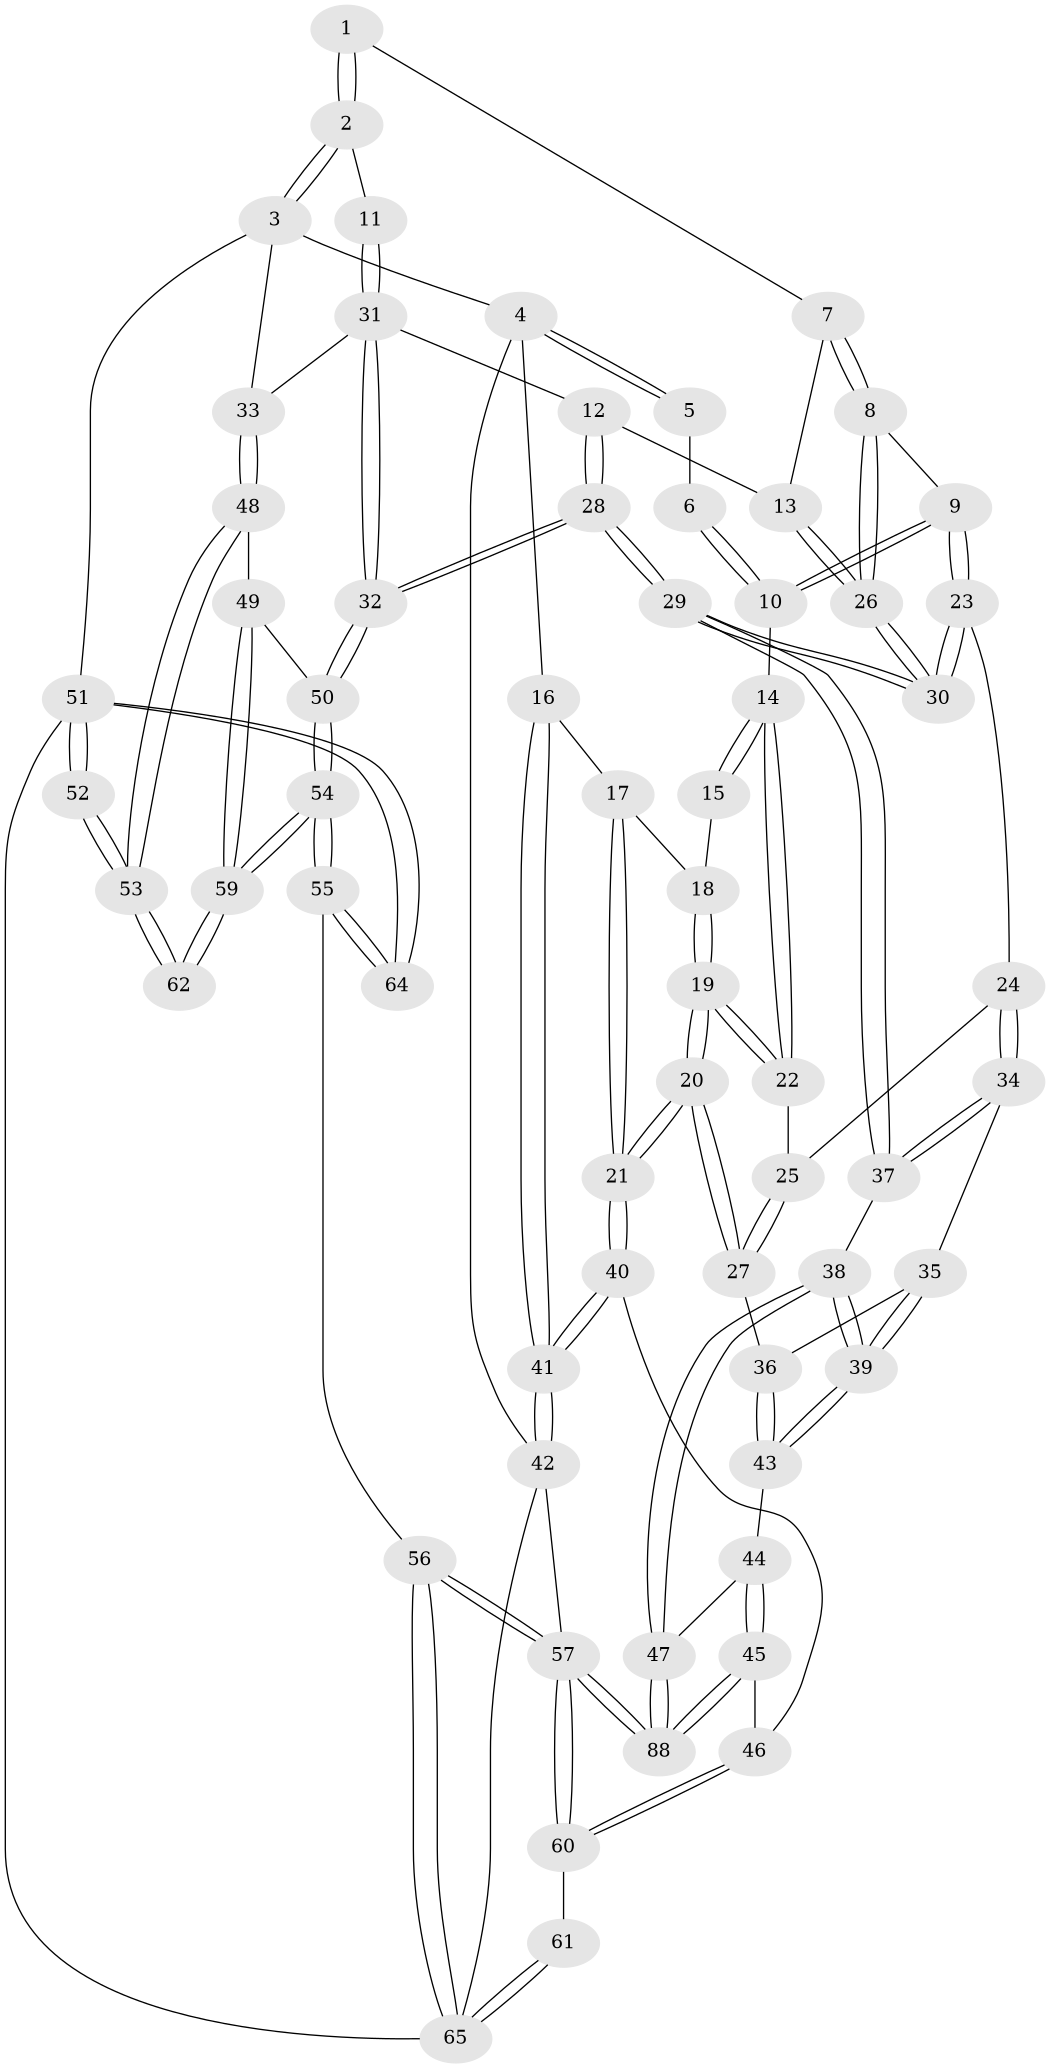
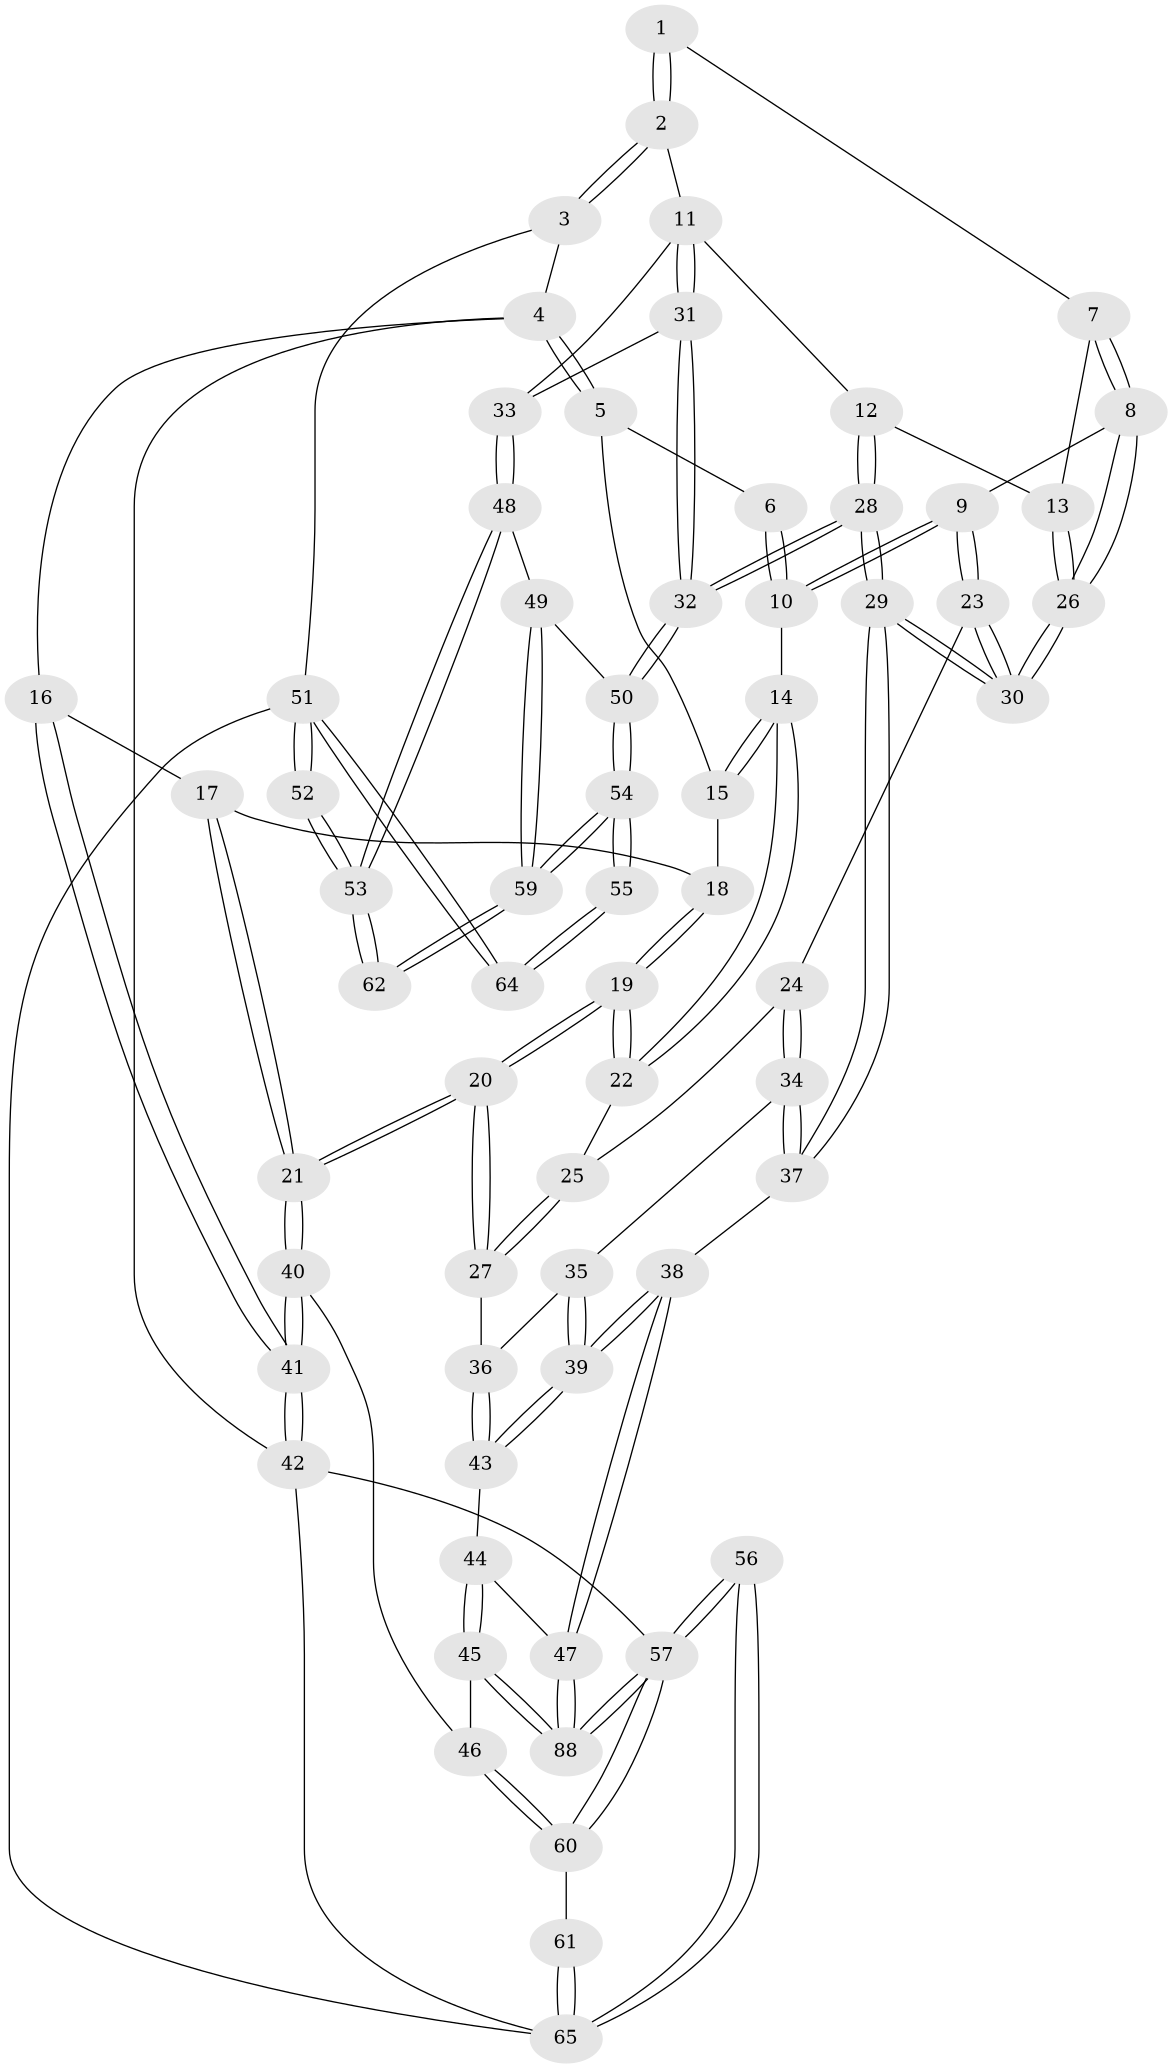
(262, 316) -> (604, 323)
(482, 364) -> (776, 316)
none -> (632, 612)
(323, 1237) -> none
